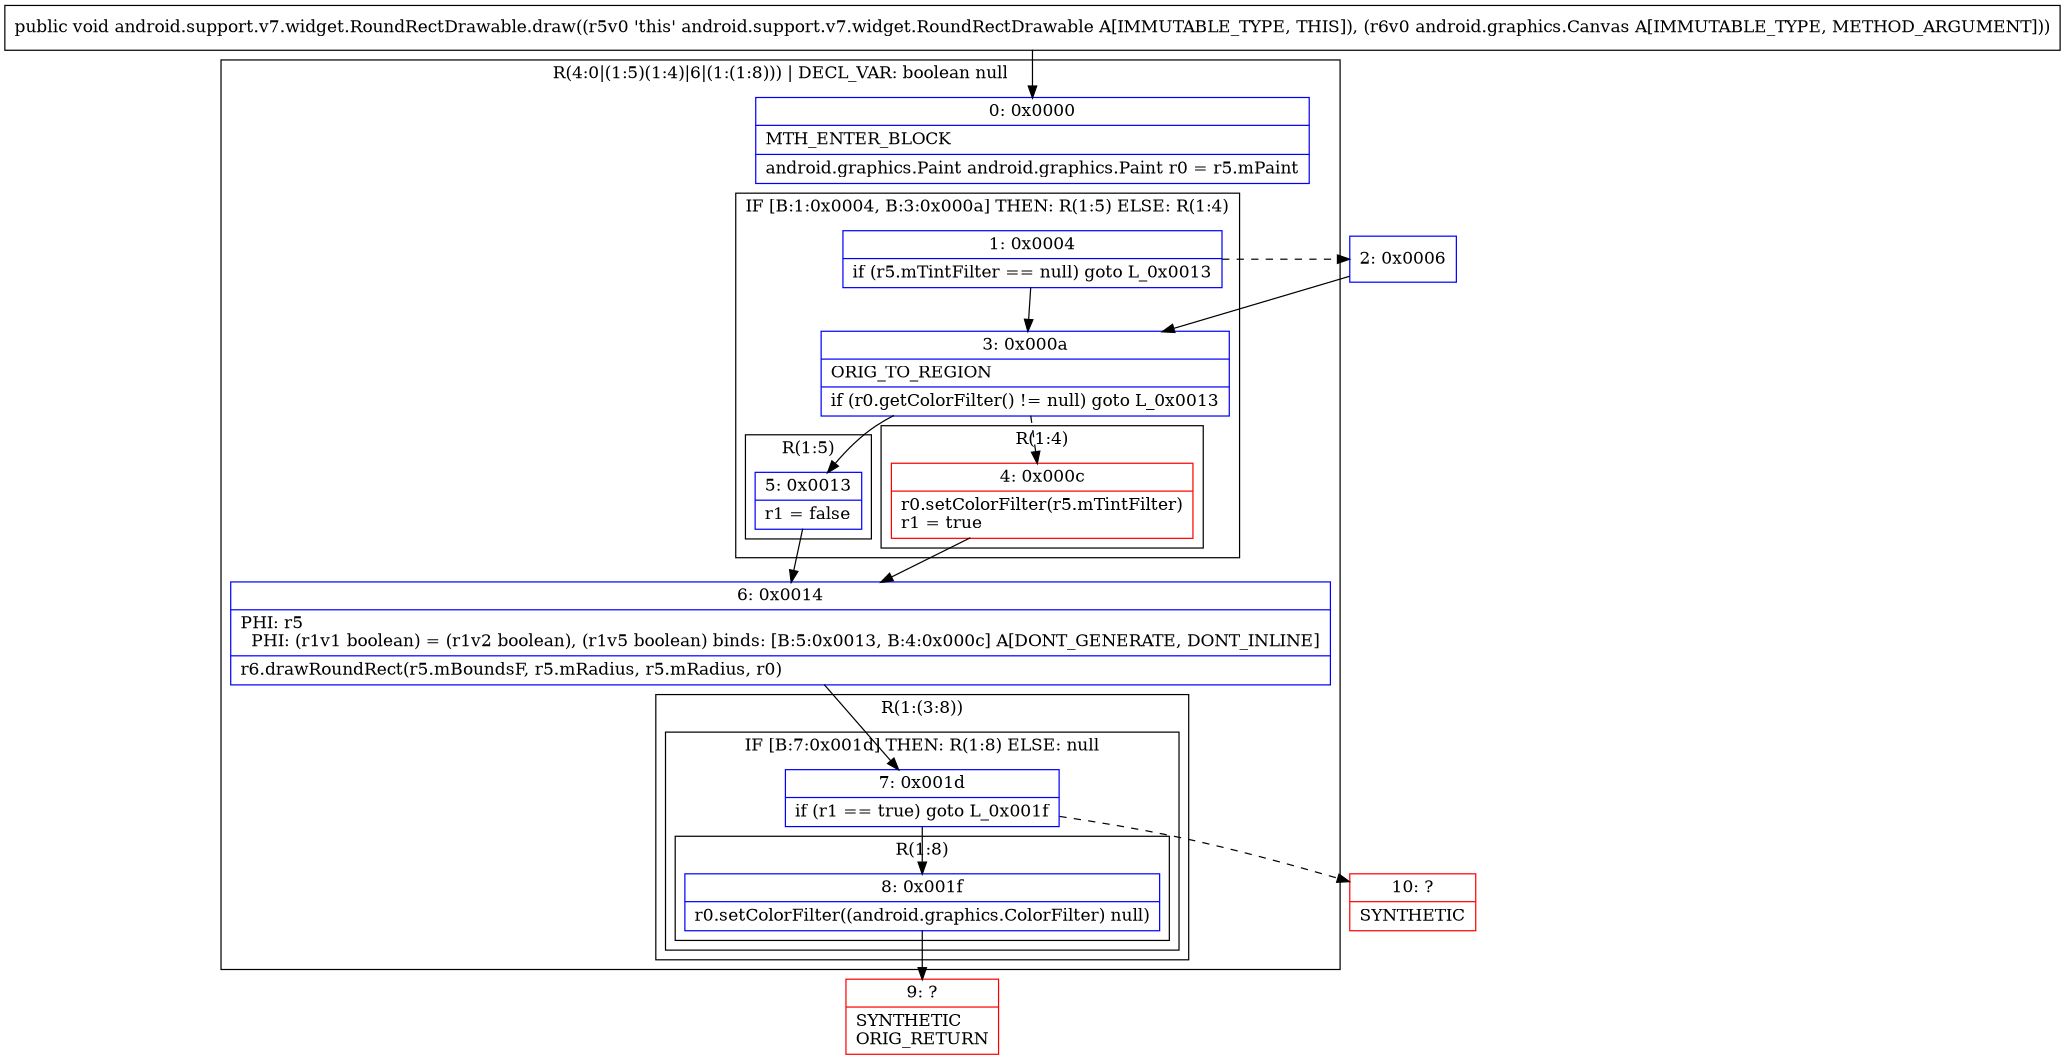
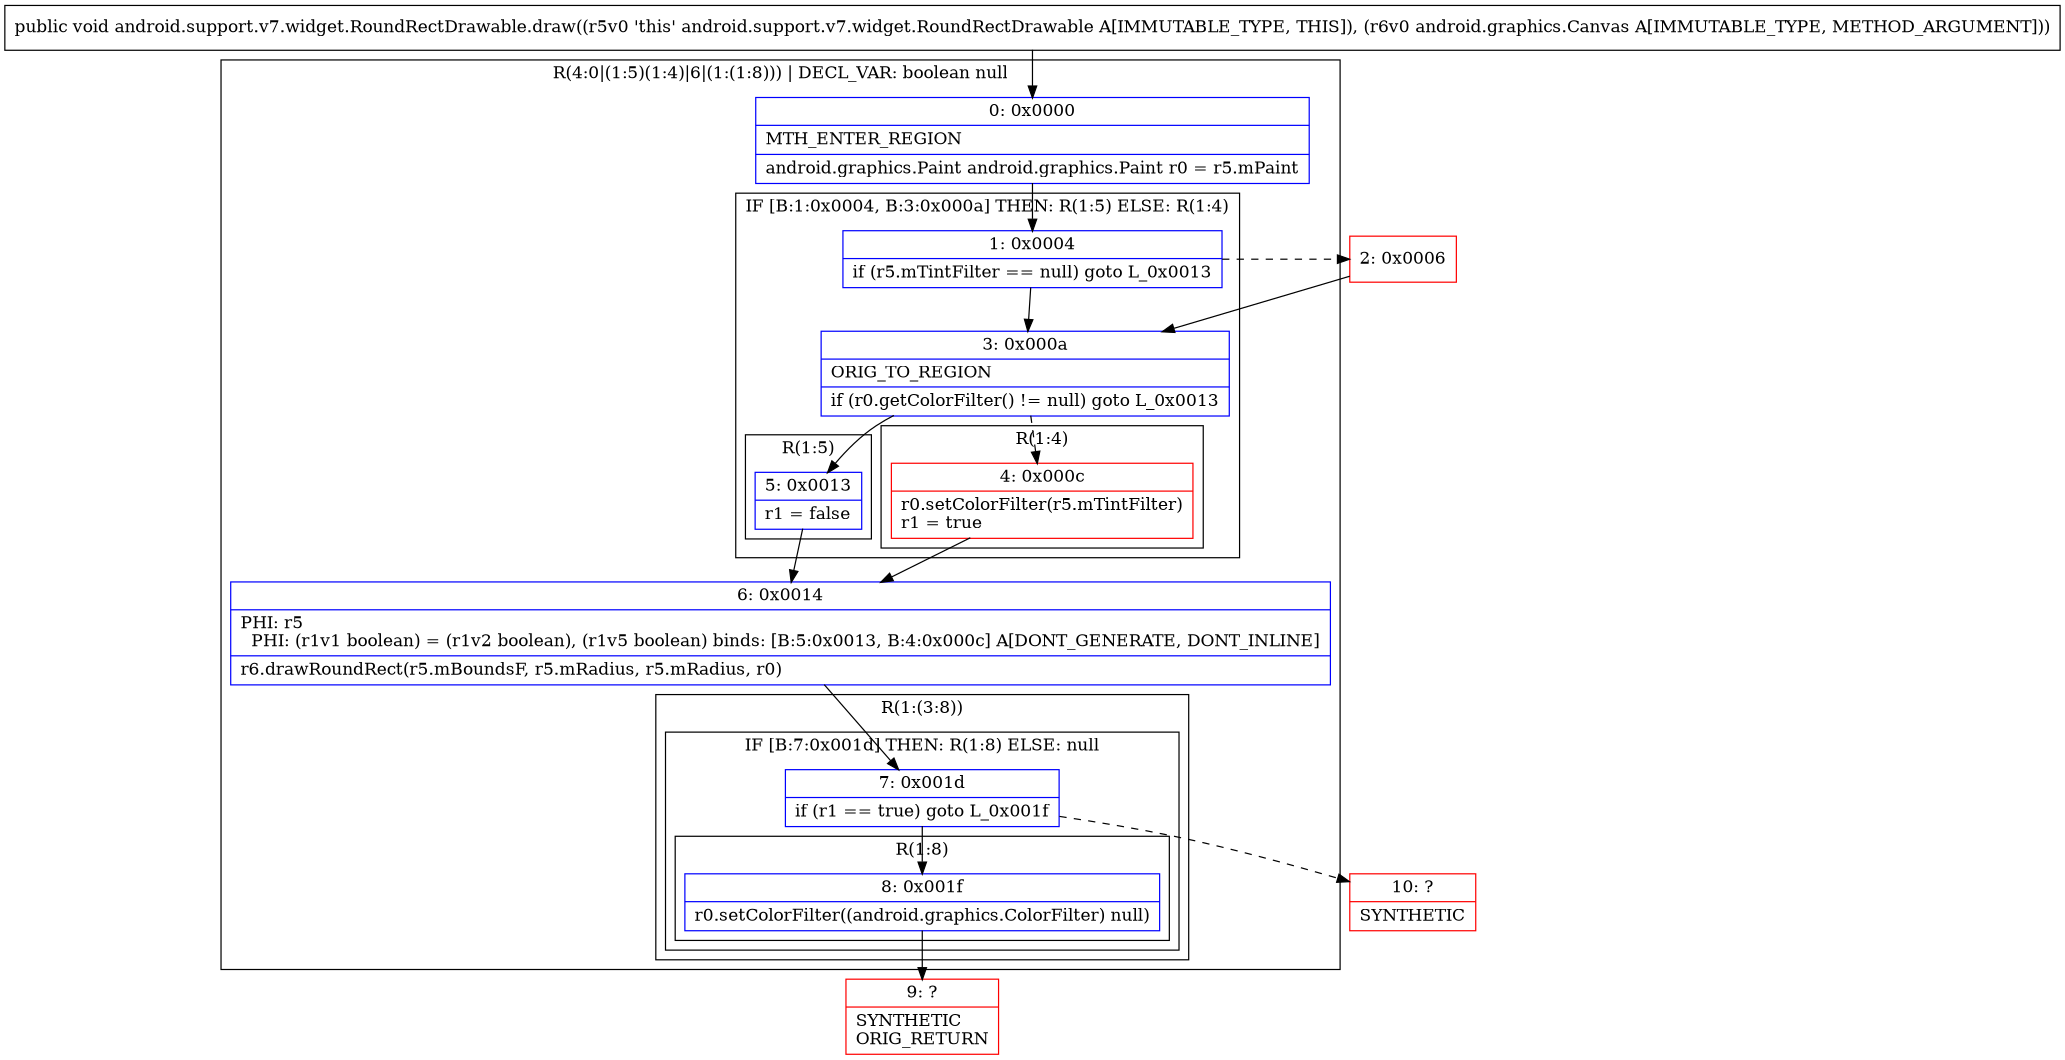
(859, 139) -> (864, 139)
none -> (1032, 201)
(1403, 259) -> (1403, 259)
